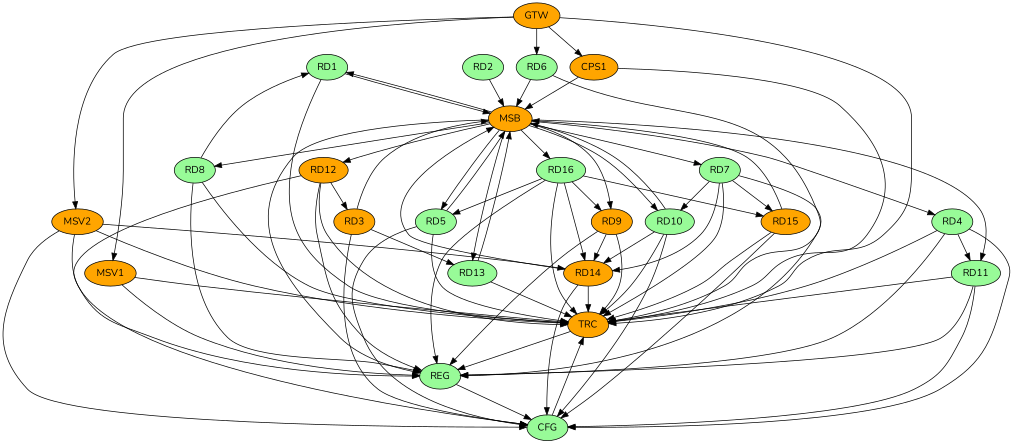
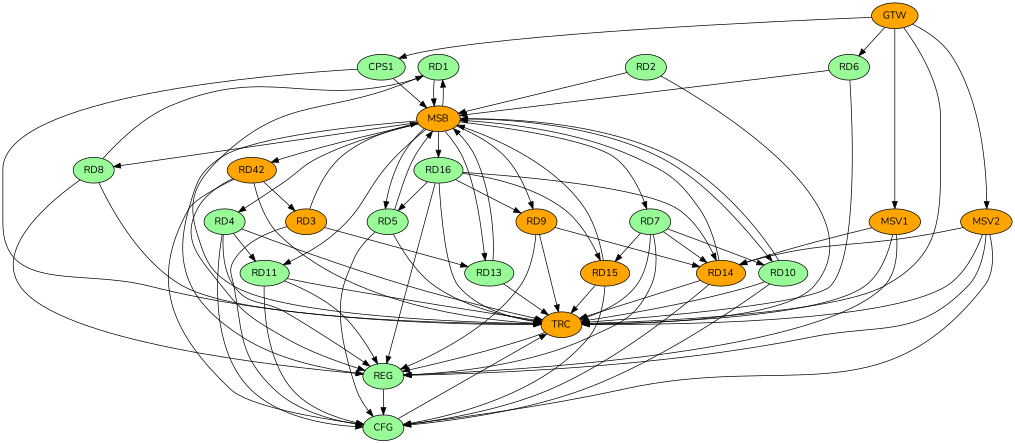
(594, 67) -> (381, 67)
(324, 170) -> (252, 170)
(632, 246) -> (809, 244)
none -> (827, 259)
